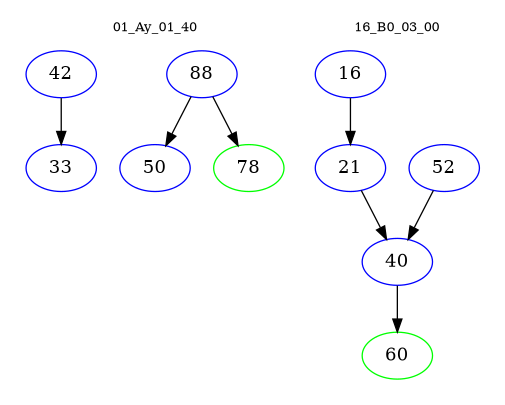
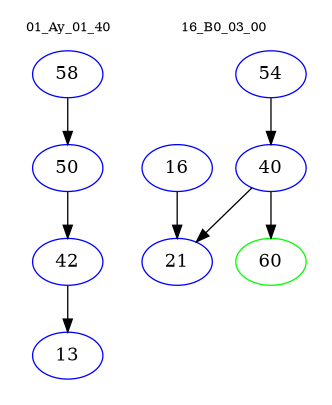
(202, 74) -> (68, 74)
(61, 168) -> (68, 356)
(249, 168) -> none
(444, 168) -> (271, 74)
none -> (68, 209)
(371, 209) -> (229, 210)
